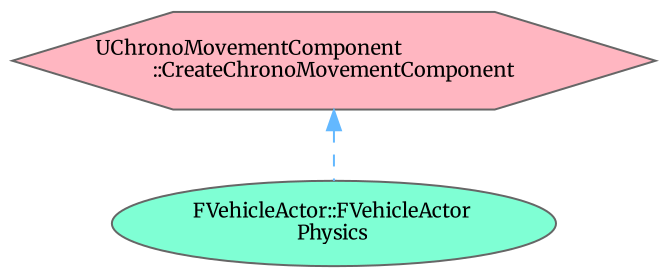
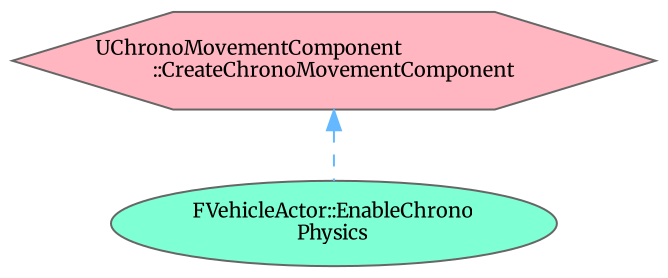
(334, 223) -> (334, 223)
